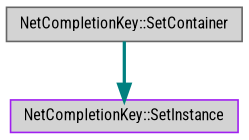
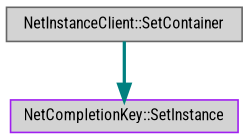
(124, 24) -> (124, 24)
